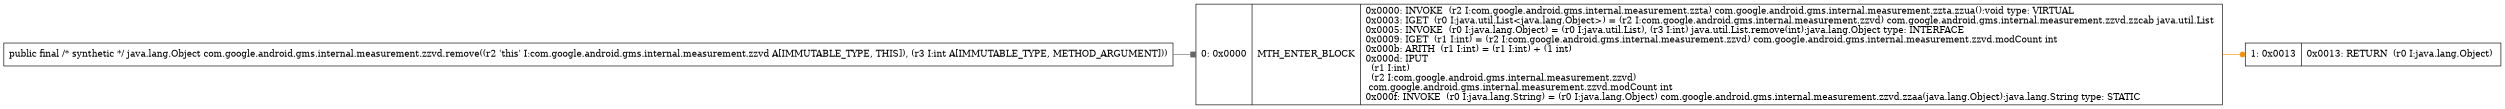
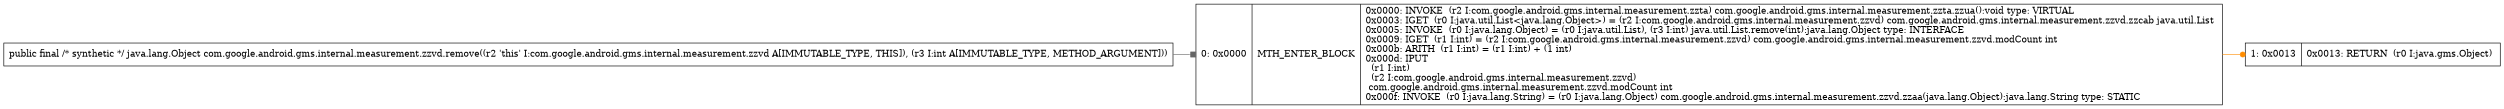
(2401, 54) -> (2401, 54)
